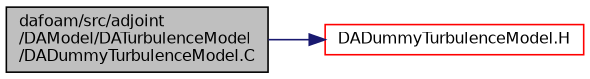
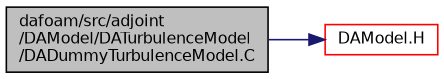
(454, 40) -> (381, 40)
